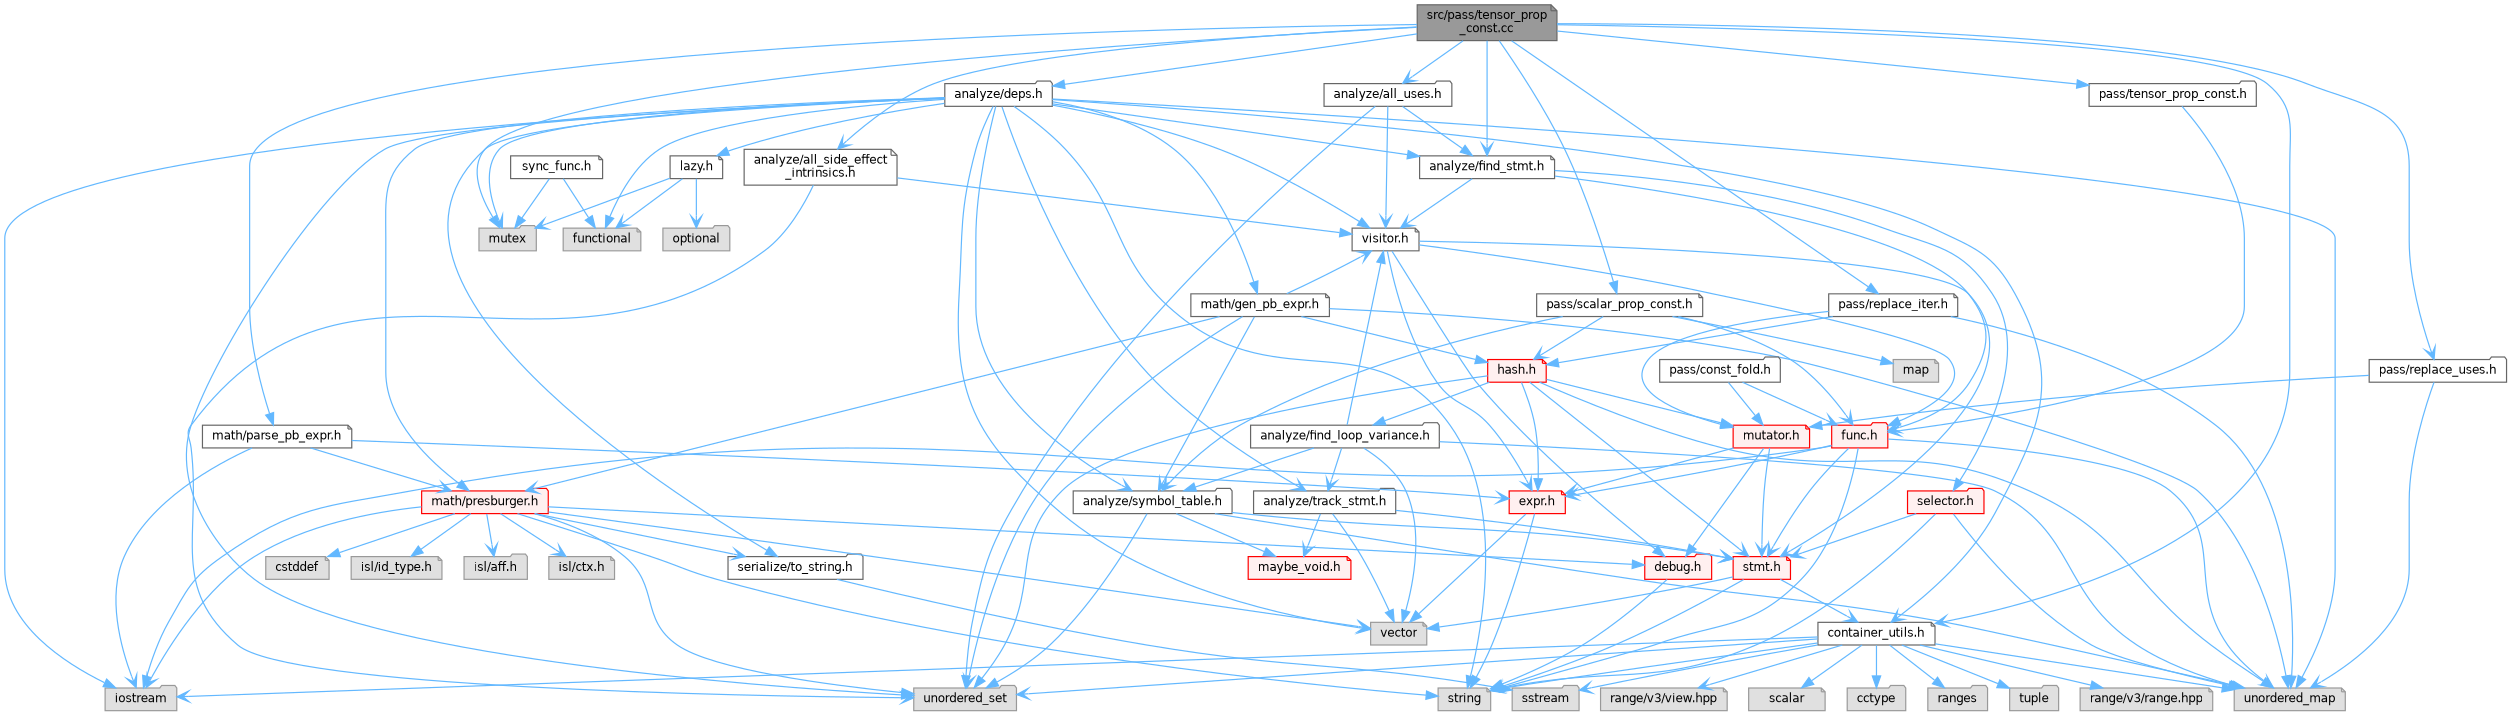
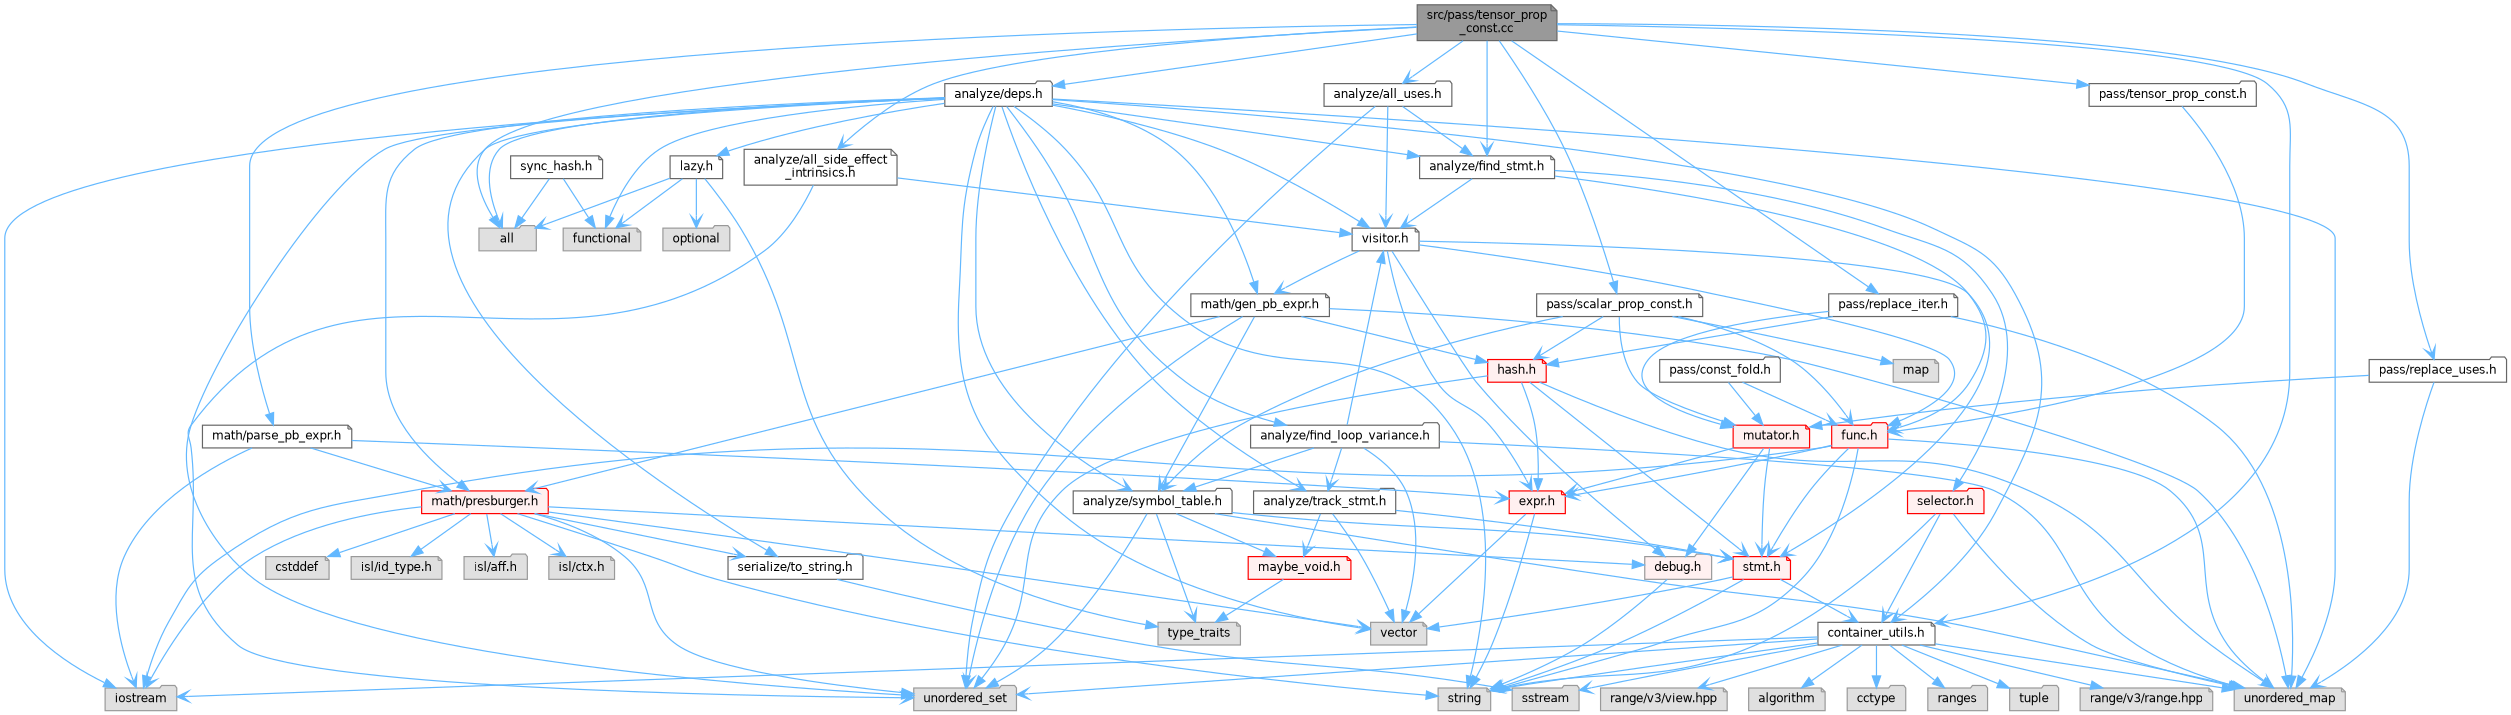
(557, 167) -> (557, 167)
(508, 239) -> (508, 239)
(1324, 276) -> (1322, 269)
(1440, 401) -> (1110, 294)
(1634, 401) -> (1633, 376)
(1859, 533) -> (1914, 563)
(1678, 568) -> (1678, 568)
none -> (1199, 634)
(1787, 699) -> (1787, 699)
